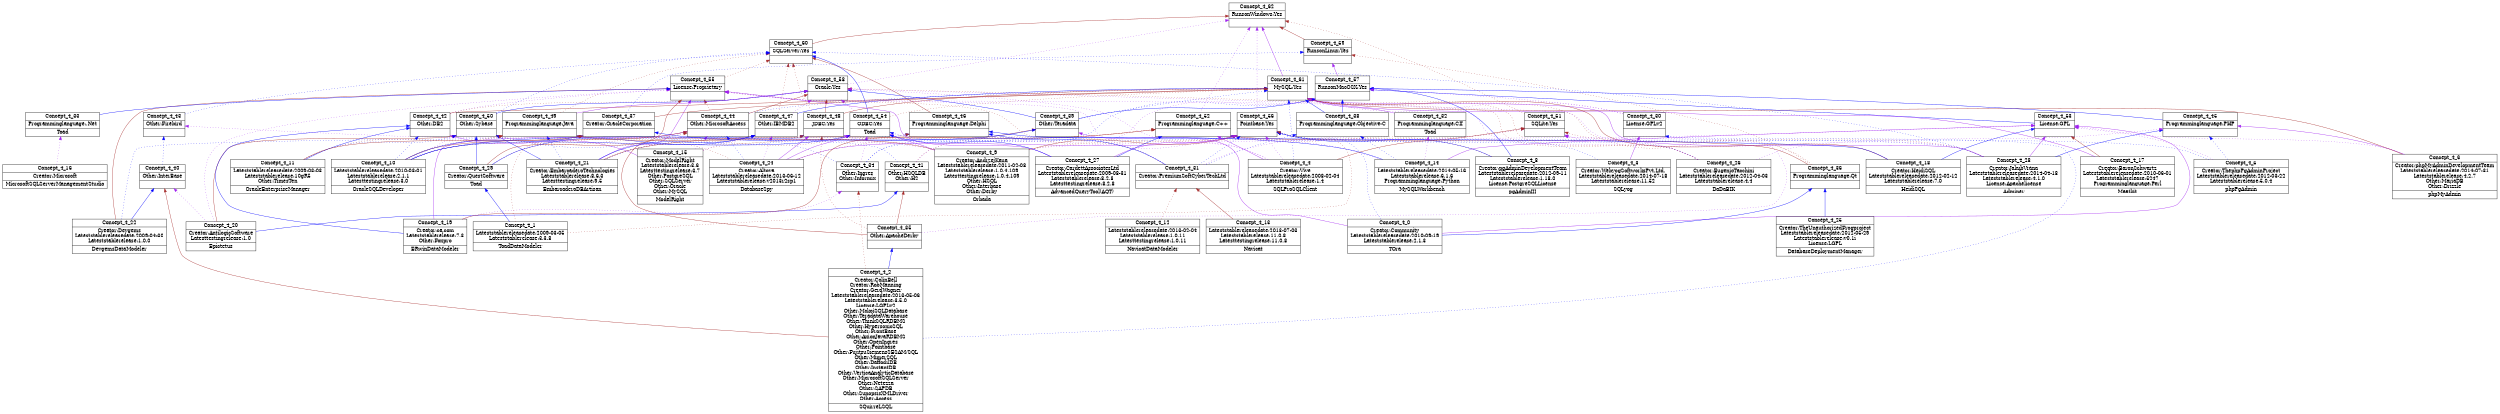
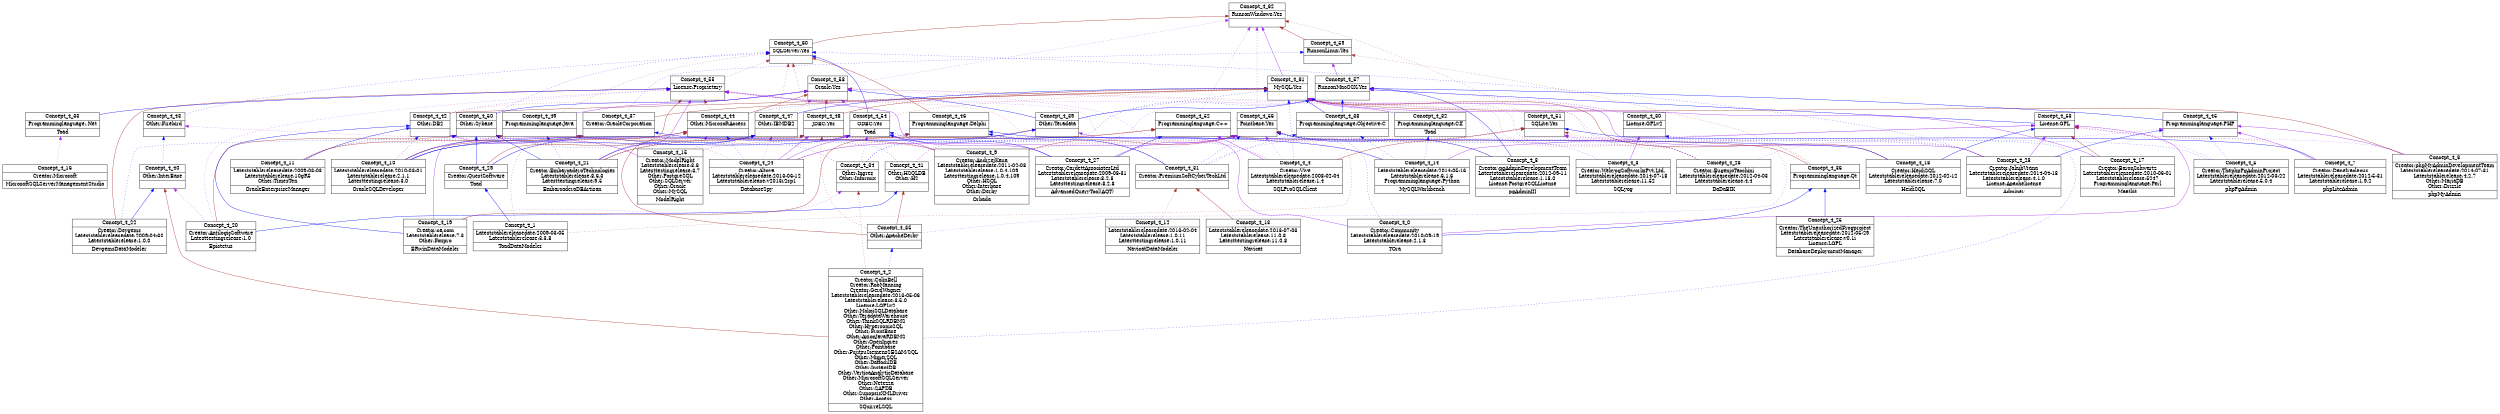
(1426, 150) -> (1426, 150)
none -> (2340, 177)
(890, 260) -> (890, 260)
